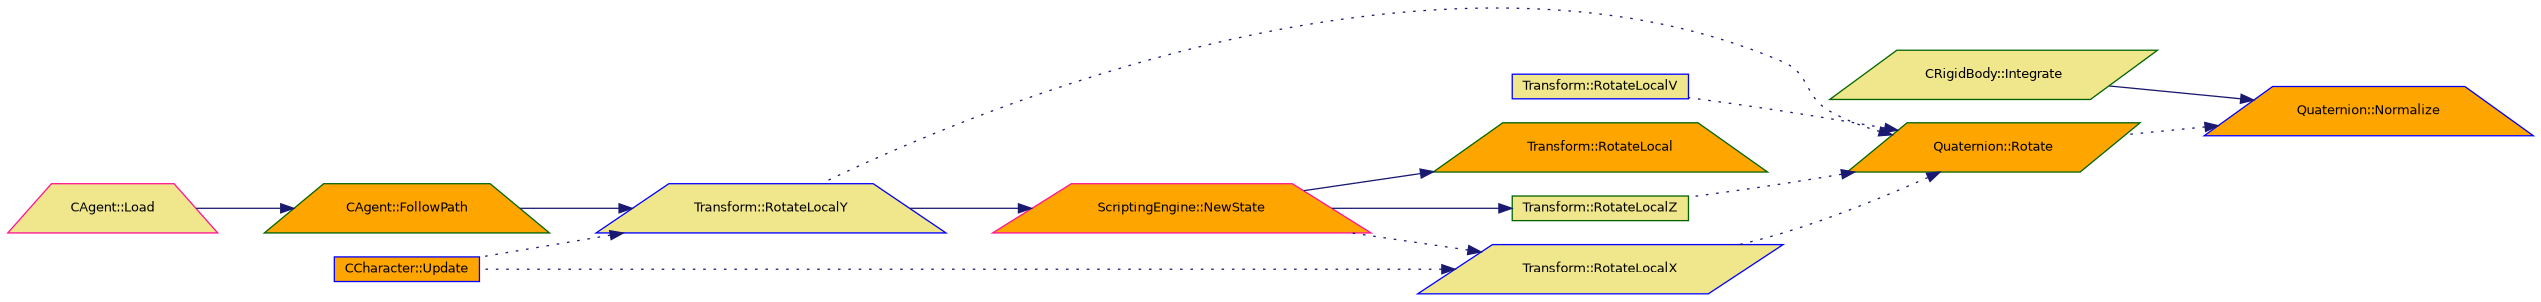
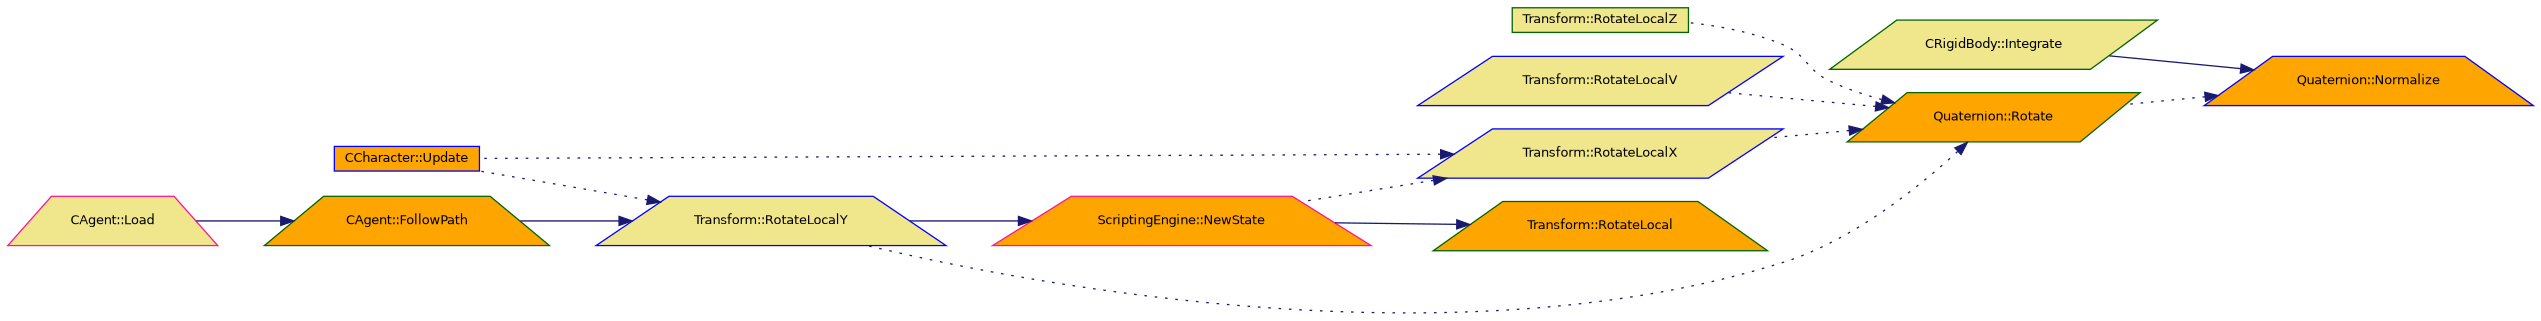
(1600, 87) -> (1600, 81)
(1415, 208) -> none
